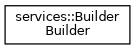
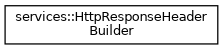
(68, 25) -> (111, 25)
